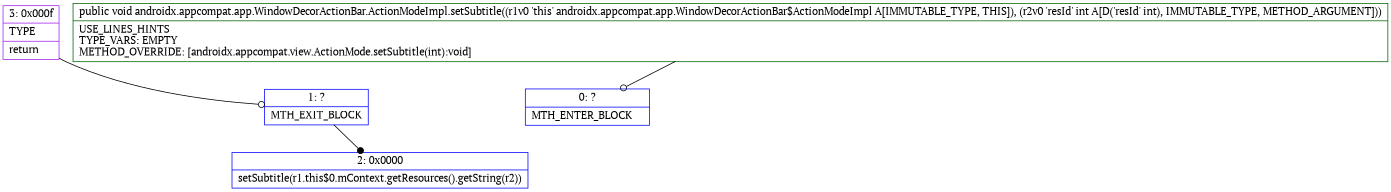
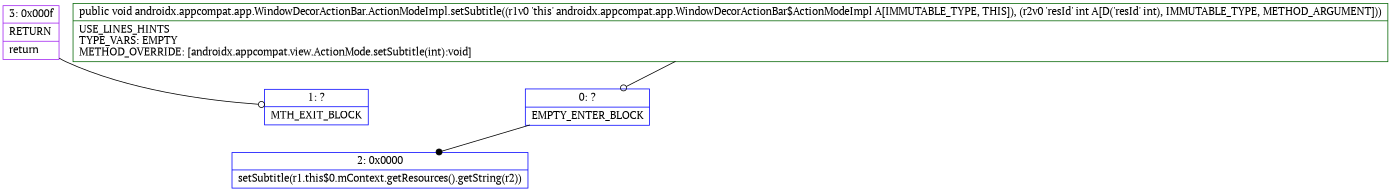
(22, 32) -> (30, 32)
(582, 116) -> (587, 116)
(346, 137) -> (486, 138)
